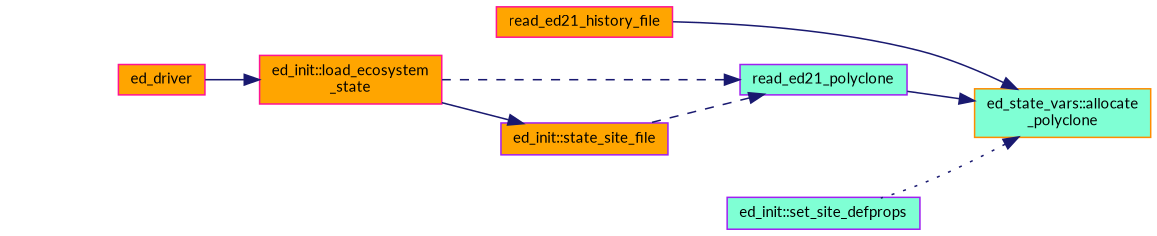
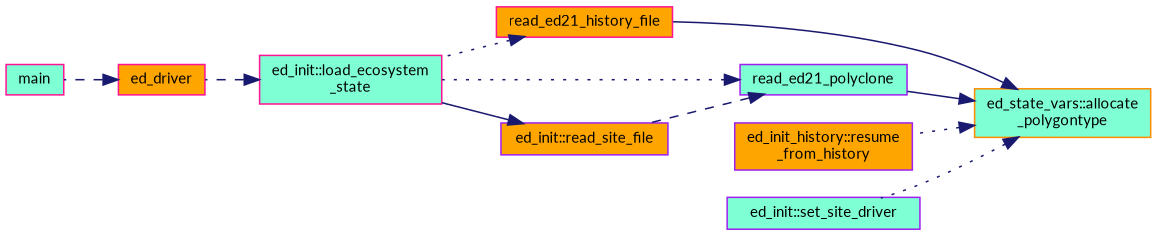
none -> (476, 49)
none -> (35, 80)
(225, 80) -> (225, 80)
(351, 80) -> (351, 80)
(583, 80) -> (583, 80)
(1063, 113) -> (1063, 113)
(584, 139) -> (584, 139)
none -> (824, 146)
(824, 213) -> (824, 213)
